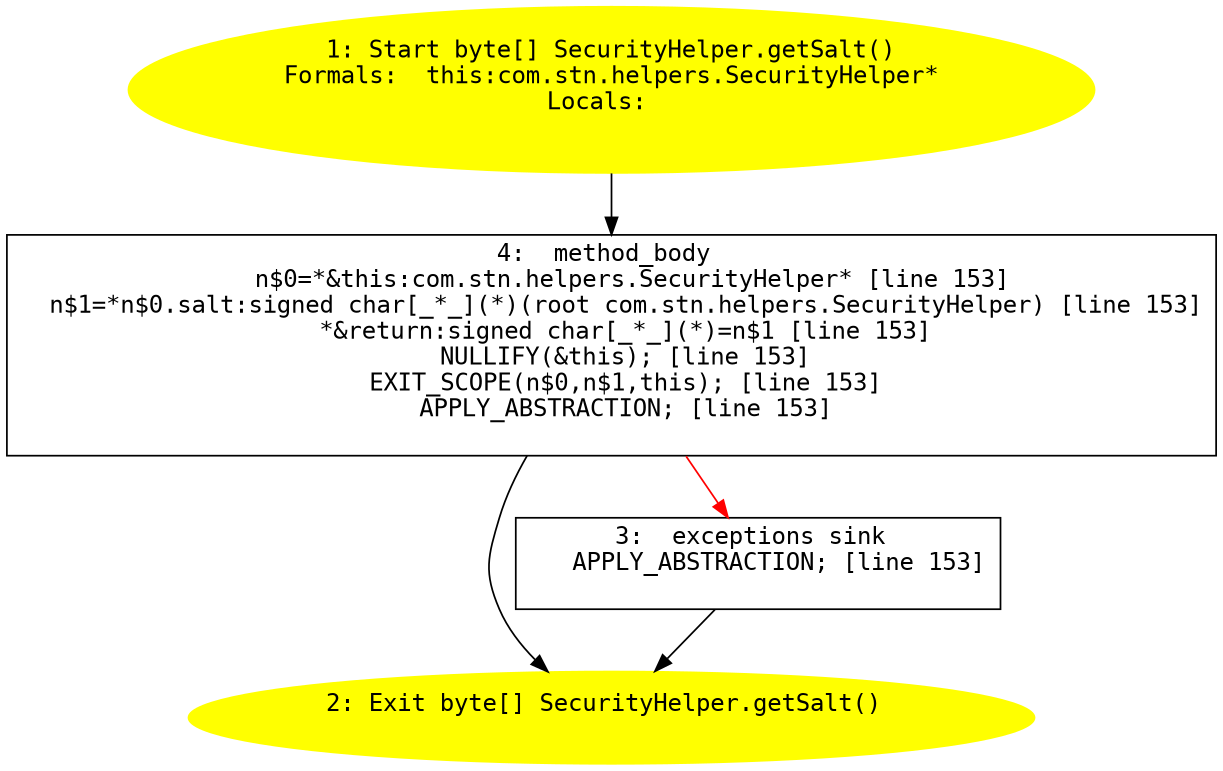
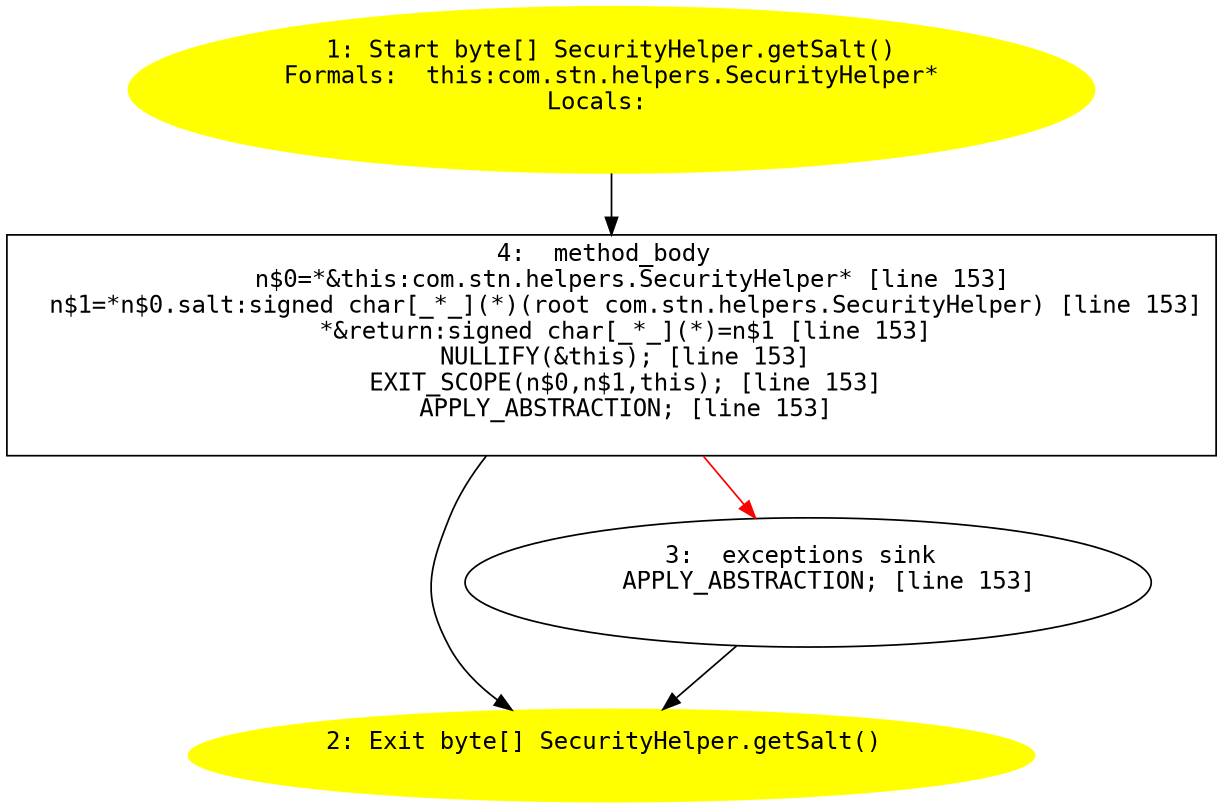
(758, 564) -> (808, 582)
